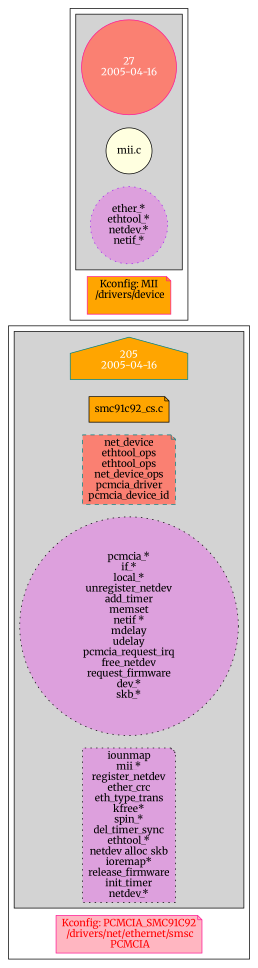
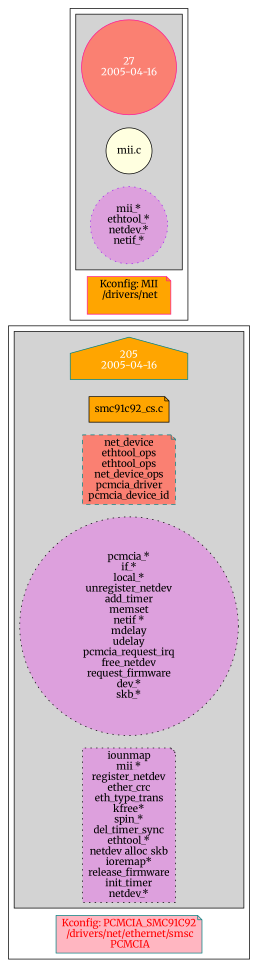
(129, 225) -> (129, 225)
(129, 295) -> (129, 295)
(129, 934) -> (129, 934)
